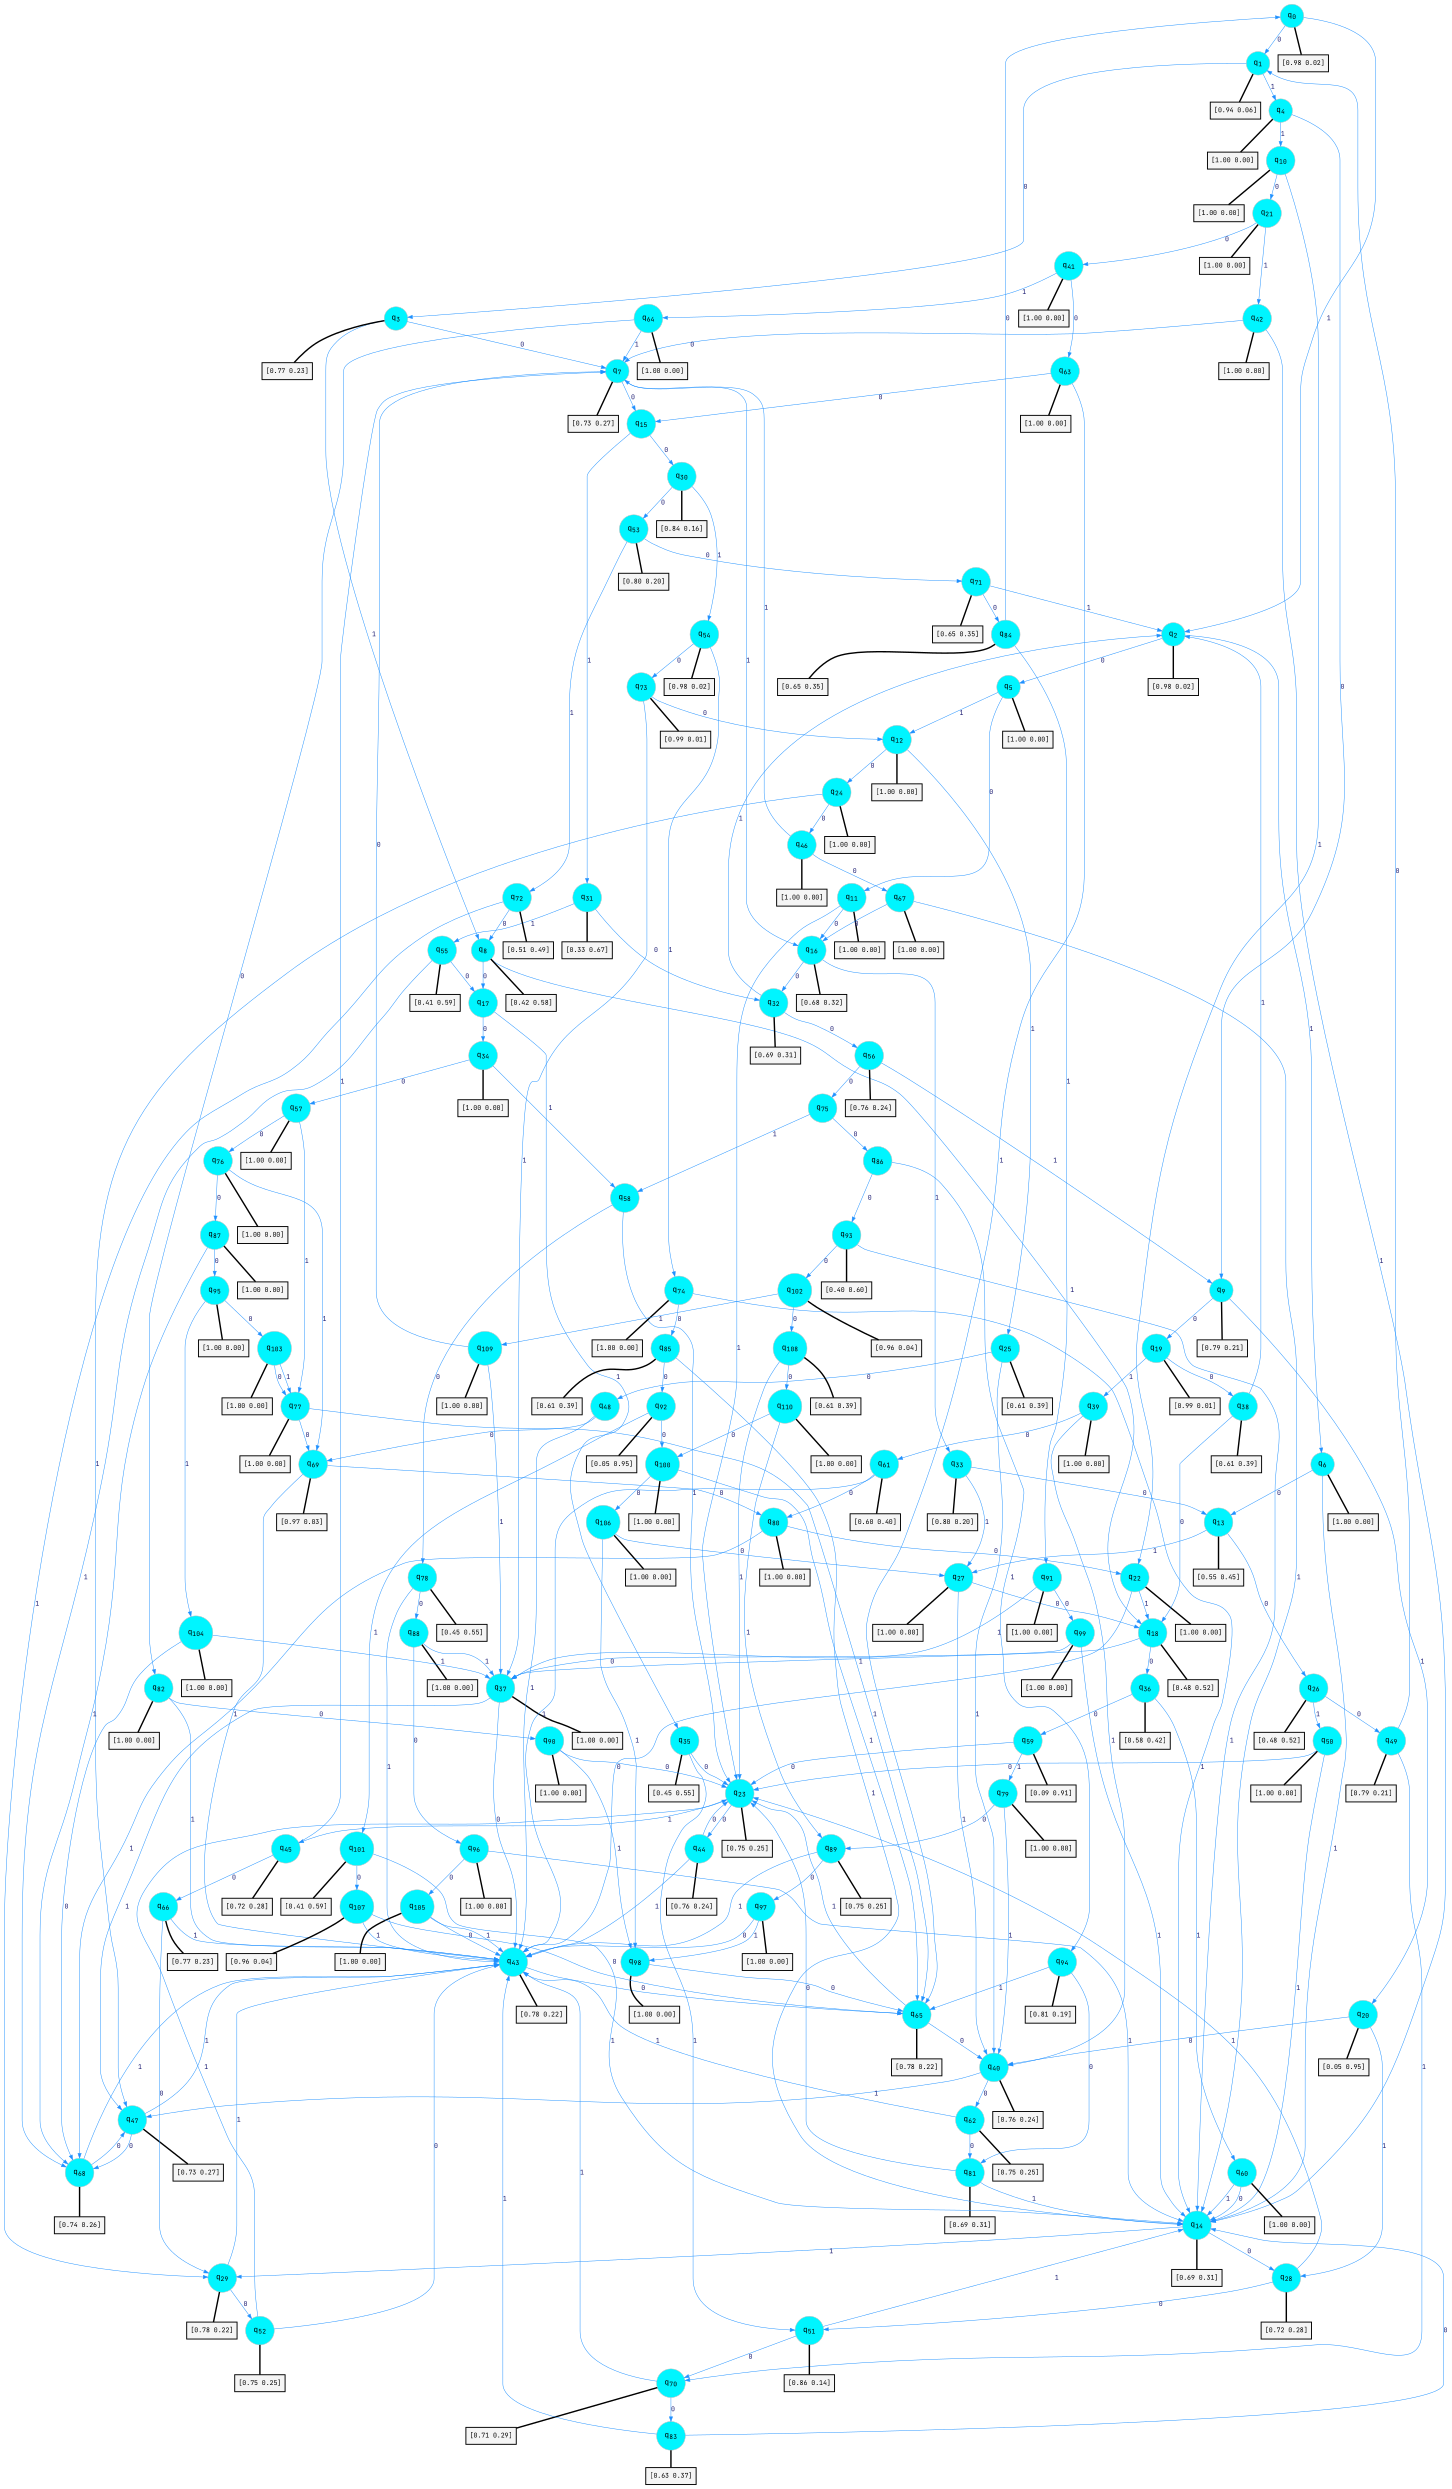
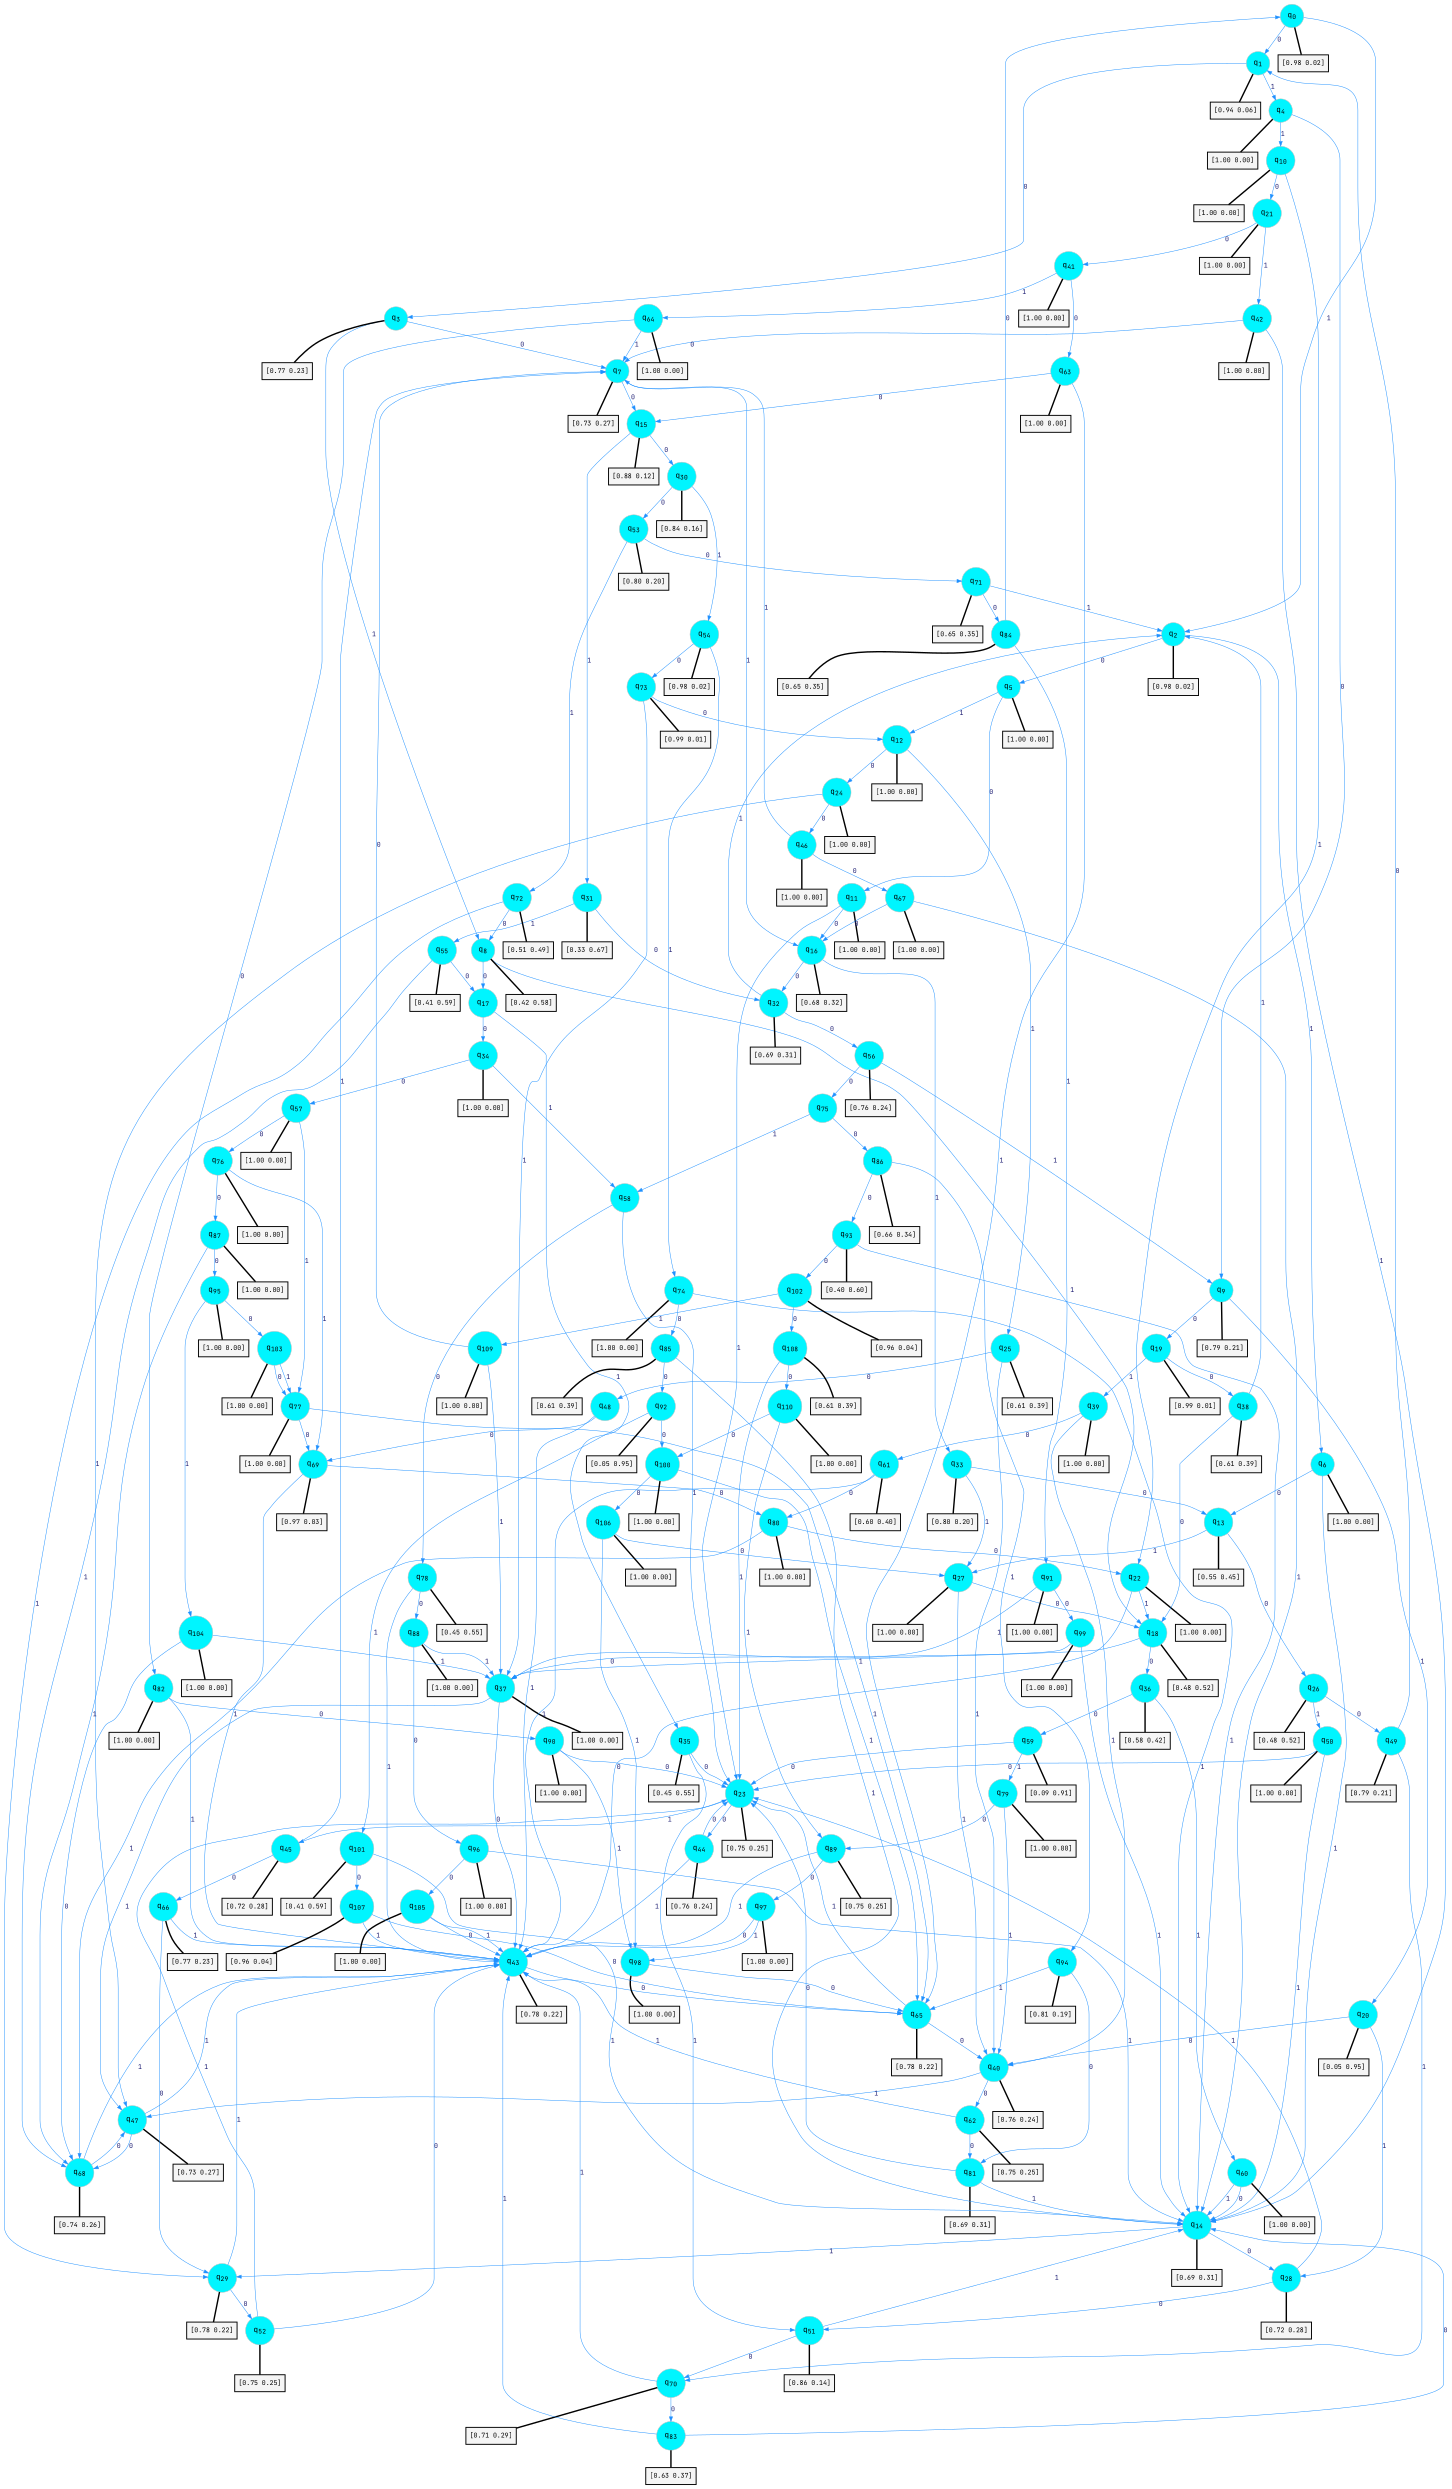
none -> (634, 476)
none -> (895, 1235)
